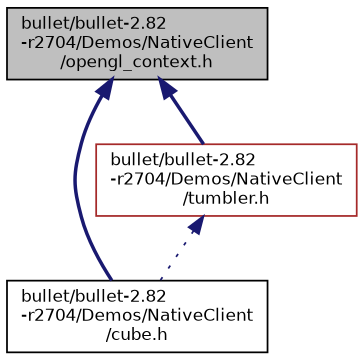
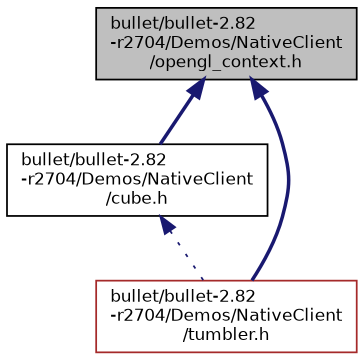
(177, 256) -> (187, 256)
